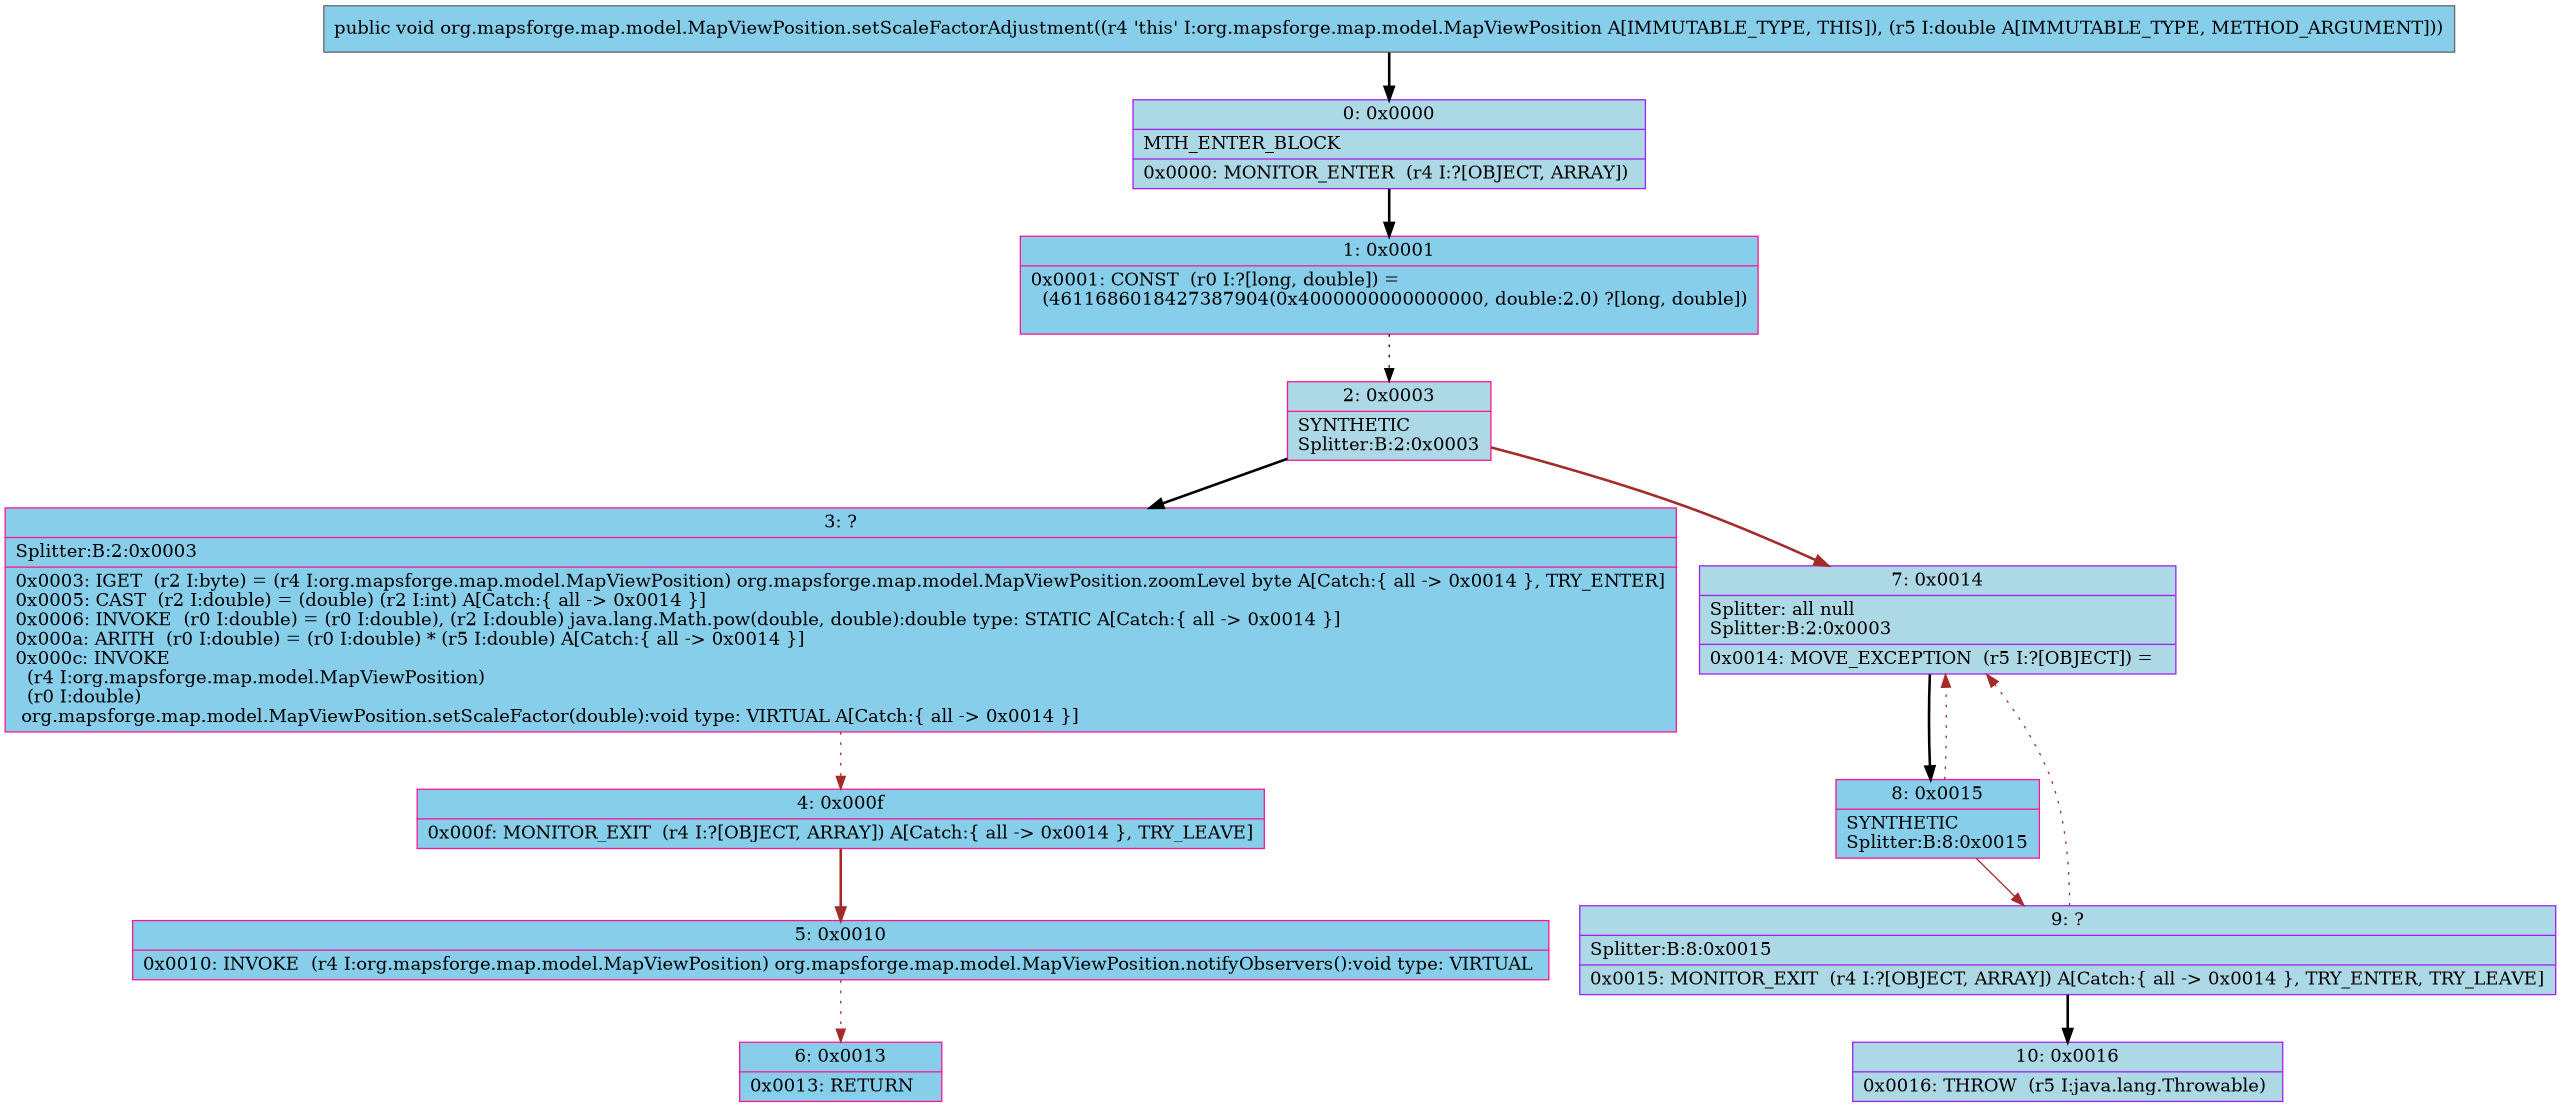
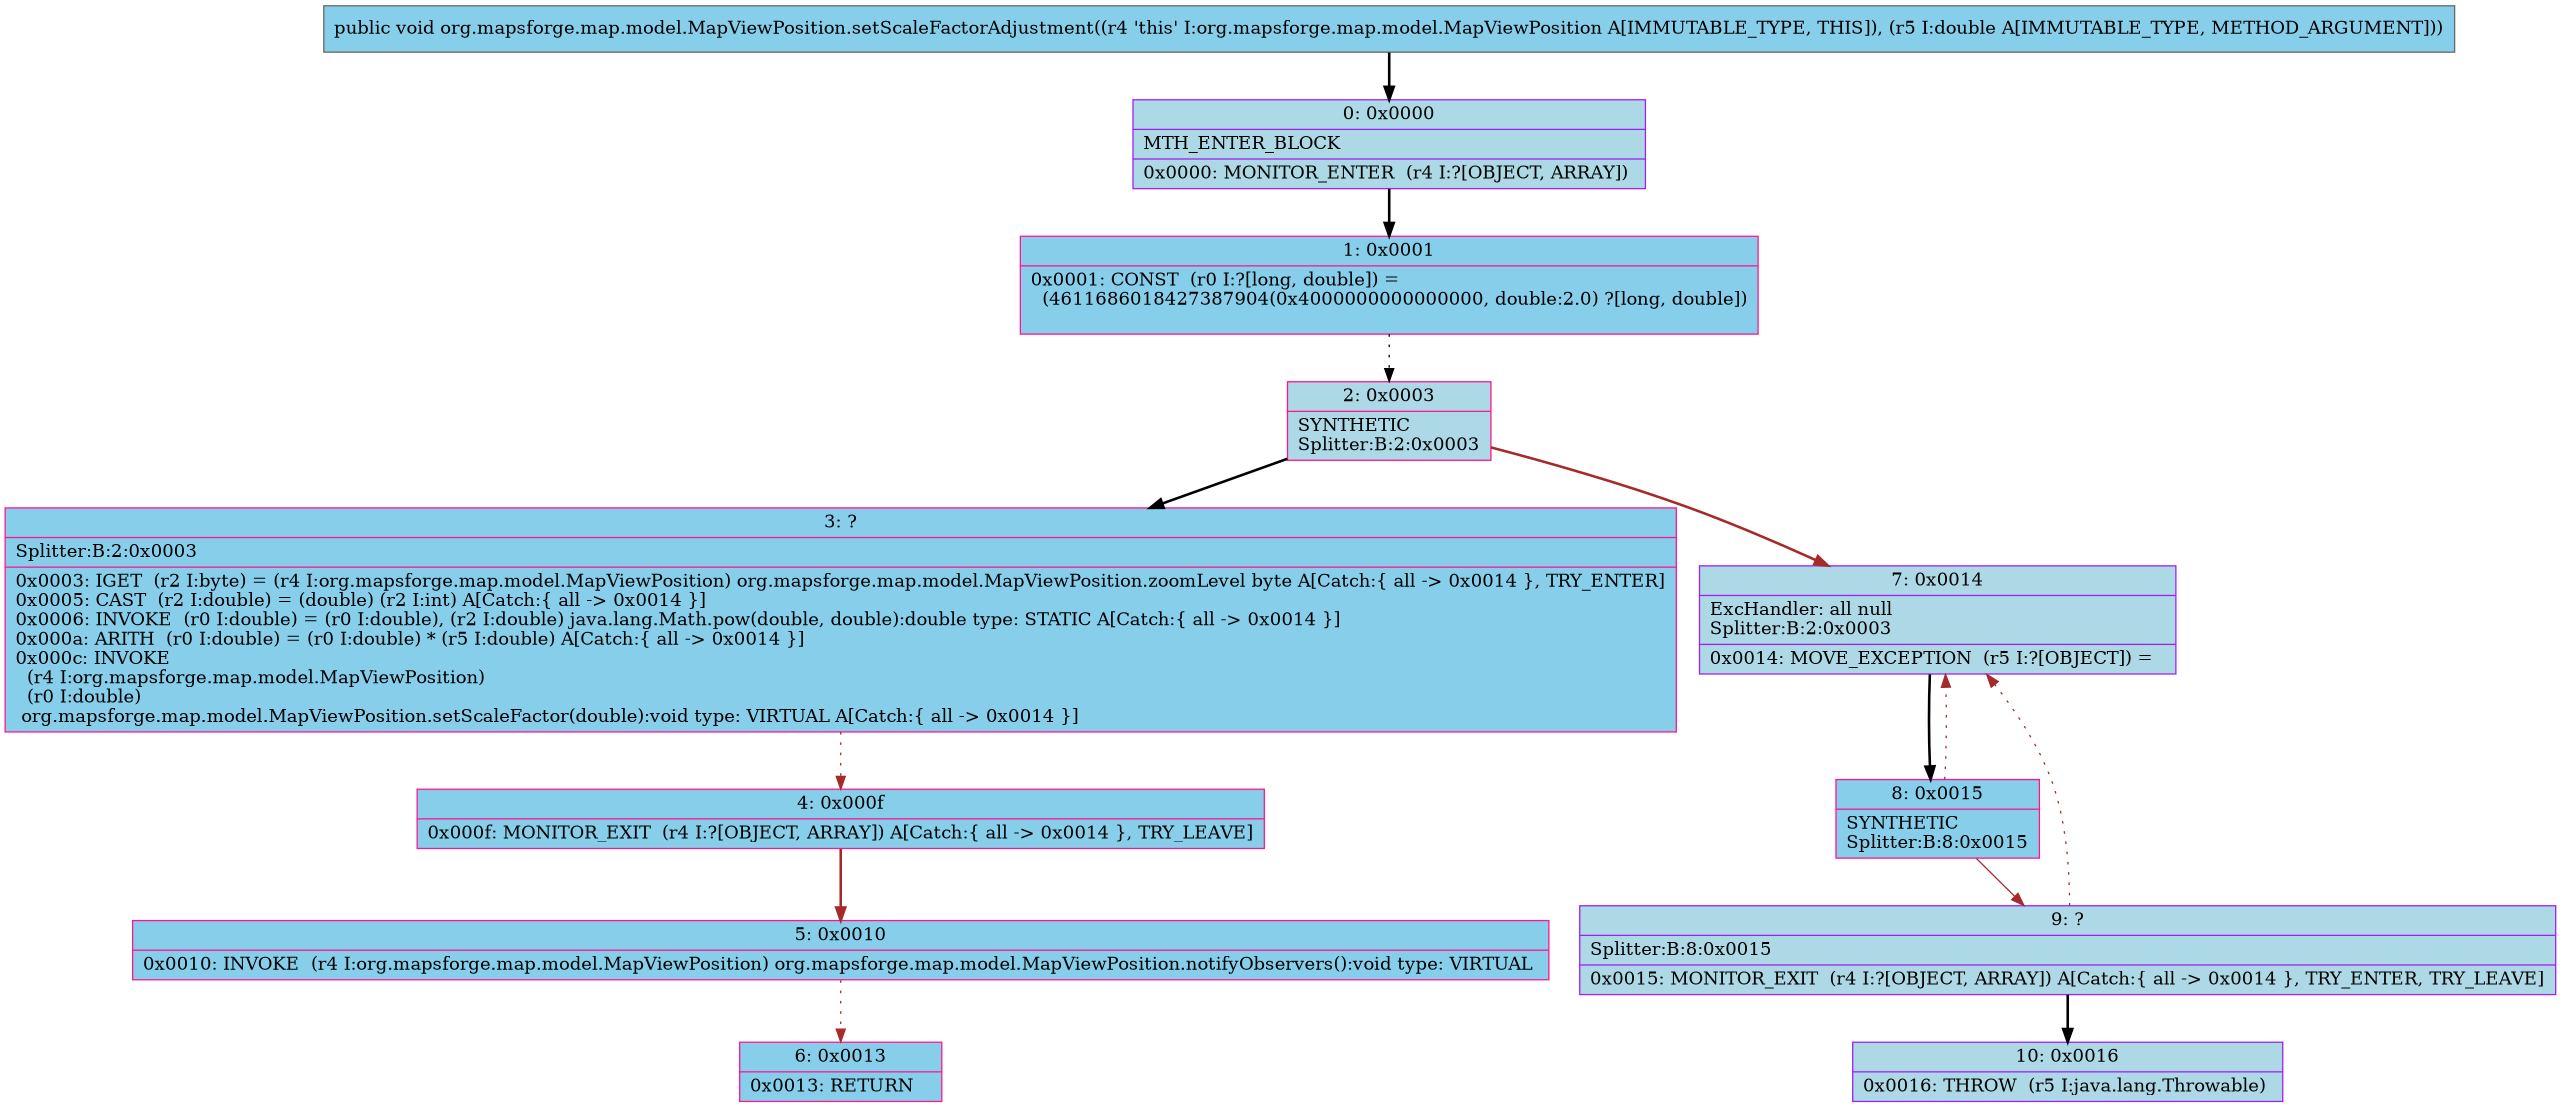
(1783, 610) -> (1801, 610)
